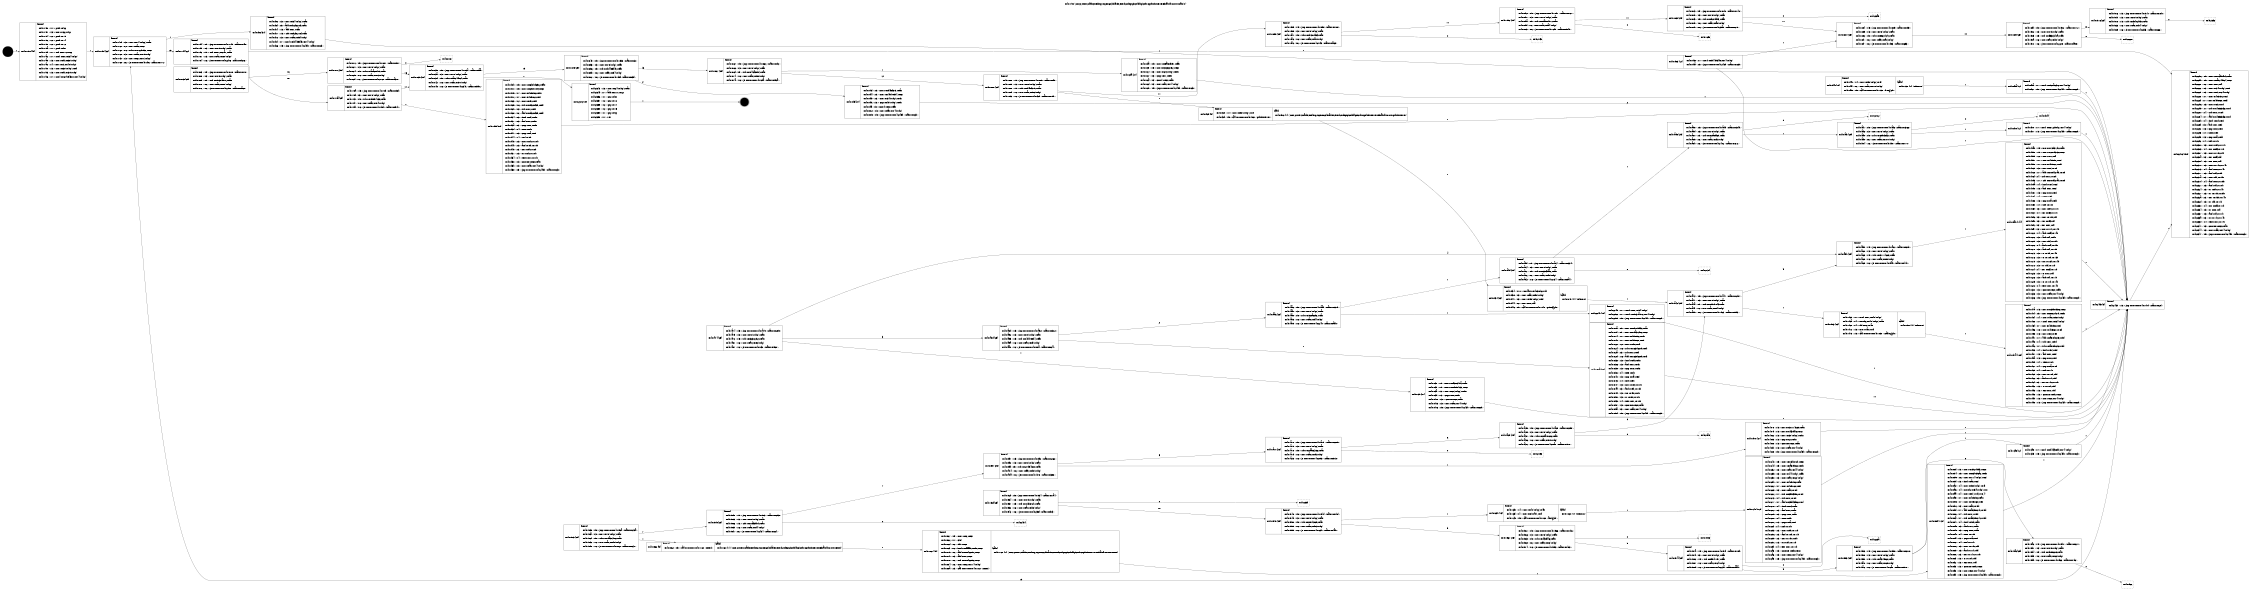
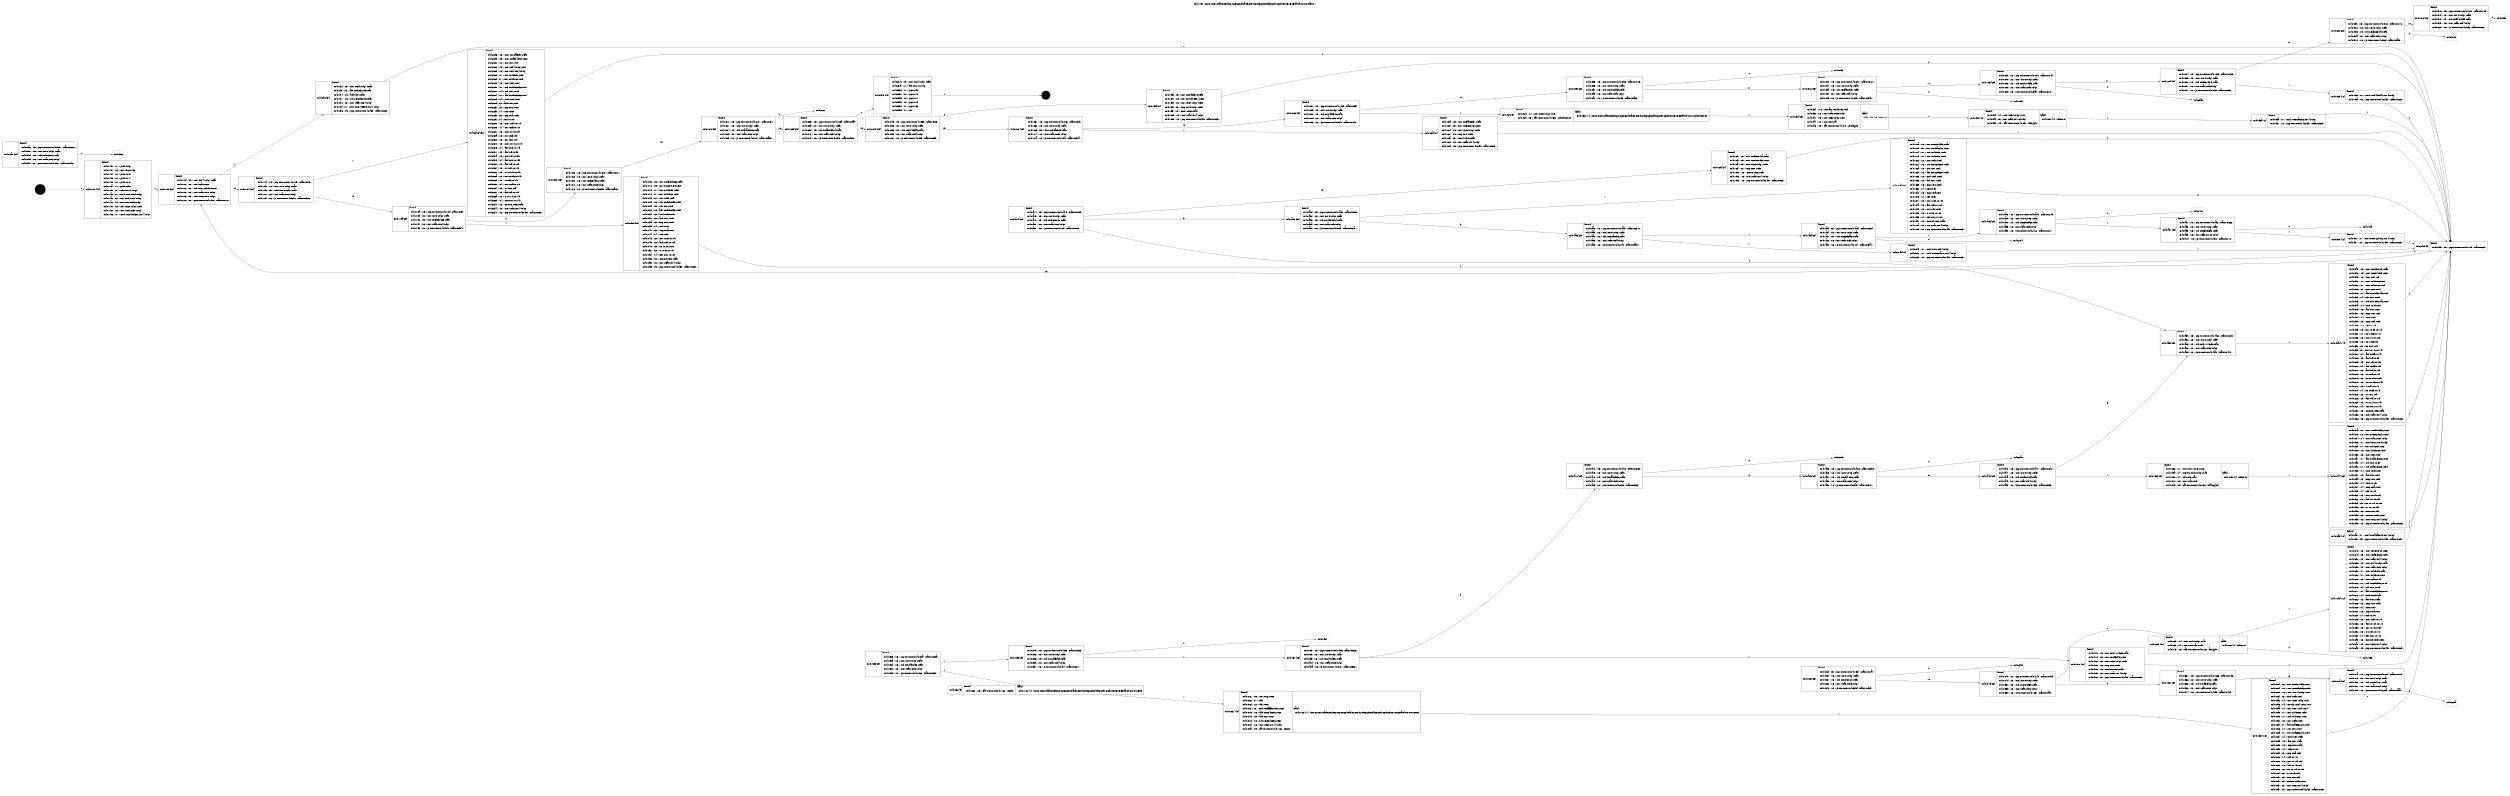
(1789, 48) -> (2282, 89)
(405, 88) -> (525, 222)
(2151, 263) -> (1564, 55)
(1626, 301) -> (1928, 118)
(1021, 353) -> (1322, 190)
(1636, 538) -> (2304, 653)
(1874, 558) -> none
